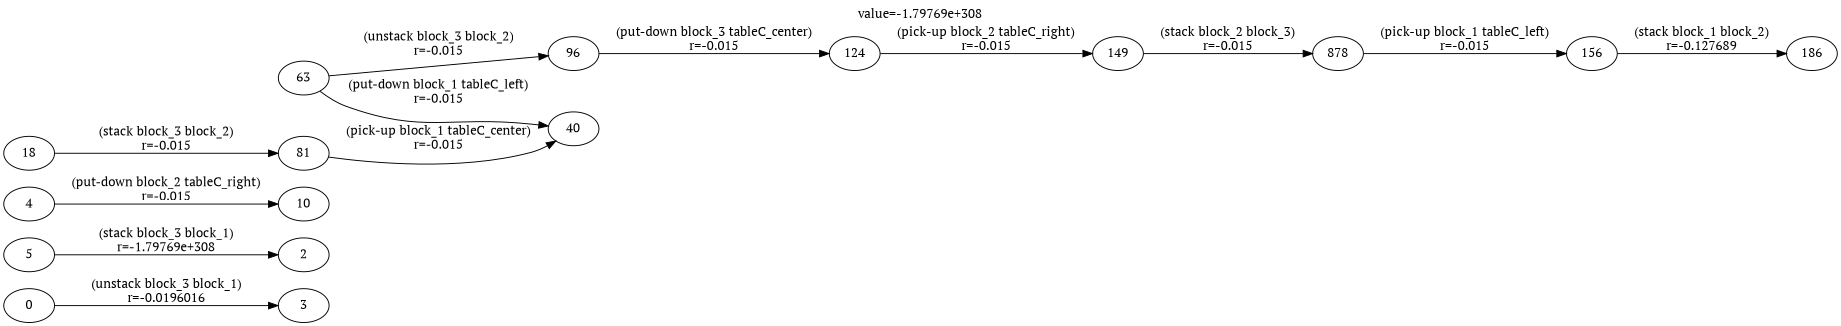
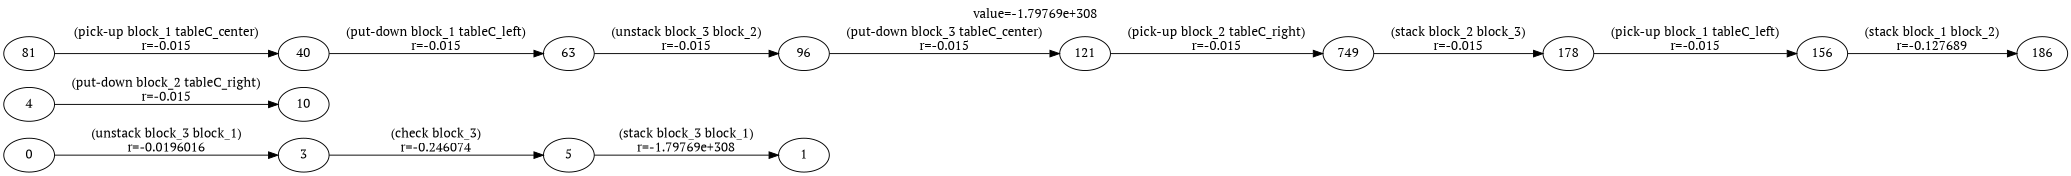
(855, 54) -> (1085, 54)
(1118, 54) -> (1348, 54)
(1338, 54) -> (1568, 54)
(426, 122) -> (432, 54)
(29, 153) -> none
none -> (432, 155)
(304, 255) -> (804, 155)
